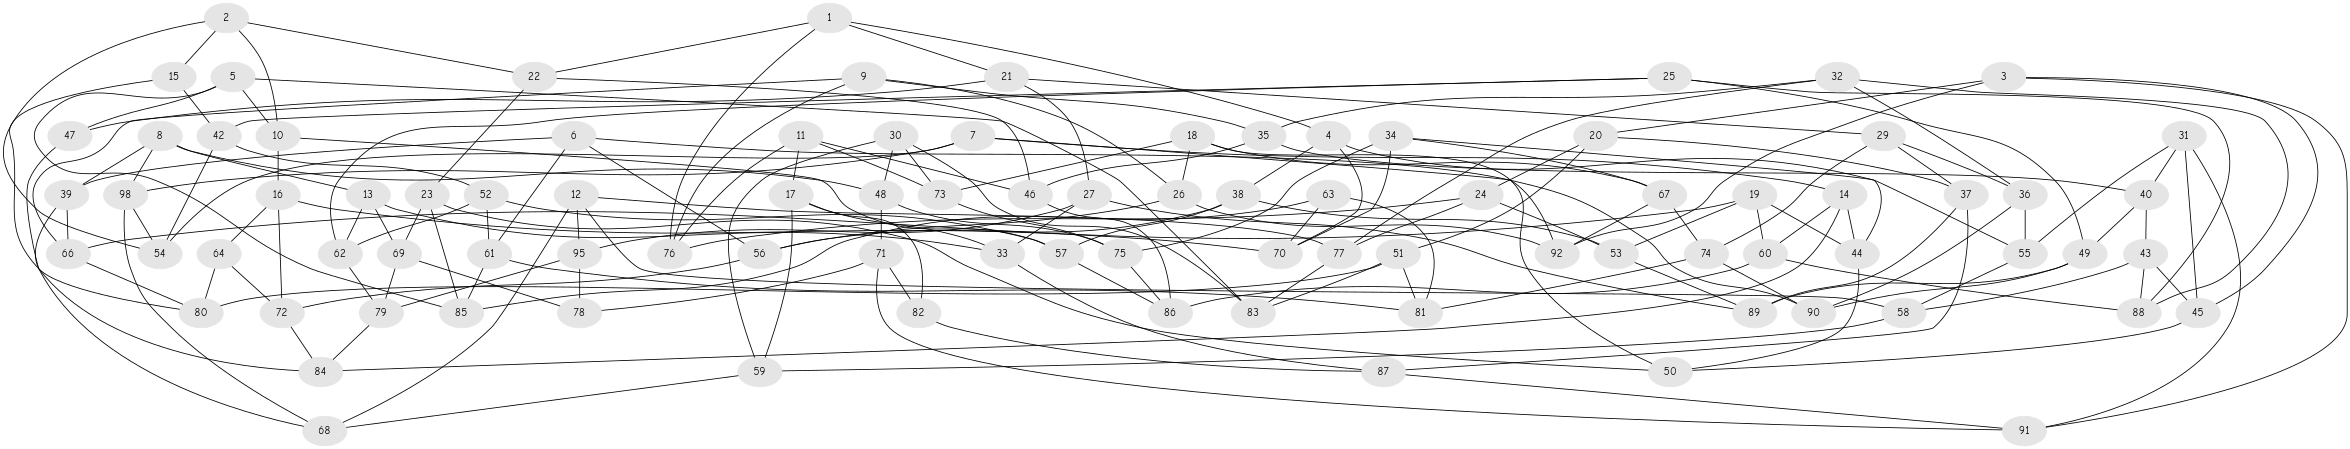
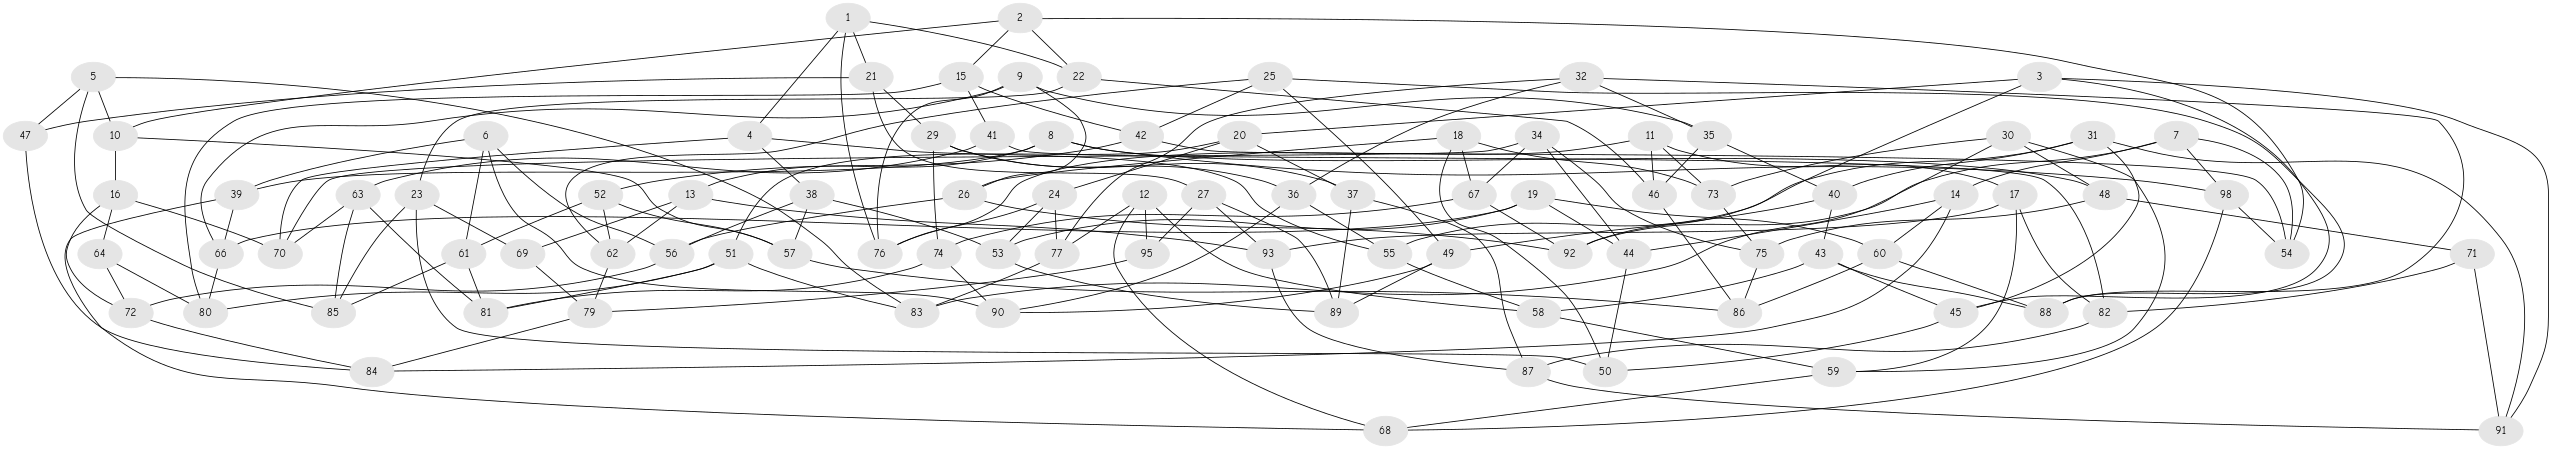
none -> (992, 136)
(1003, 254) -> (1268, 254)
(580, 313) -> none
